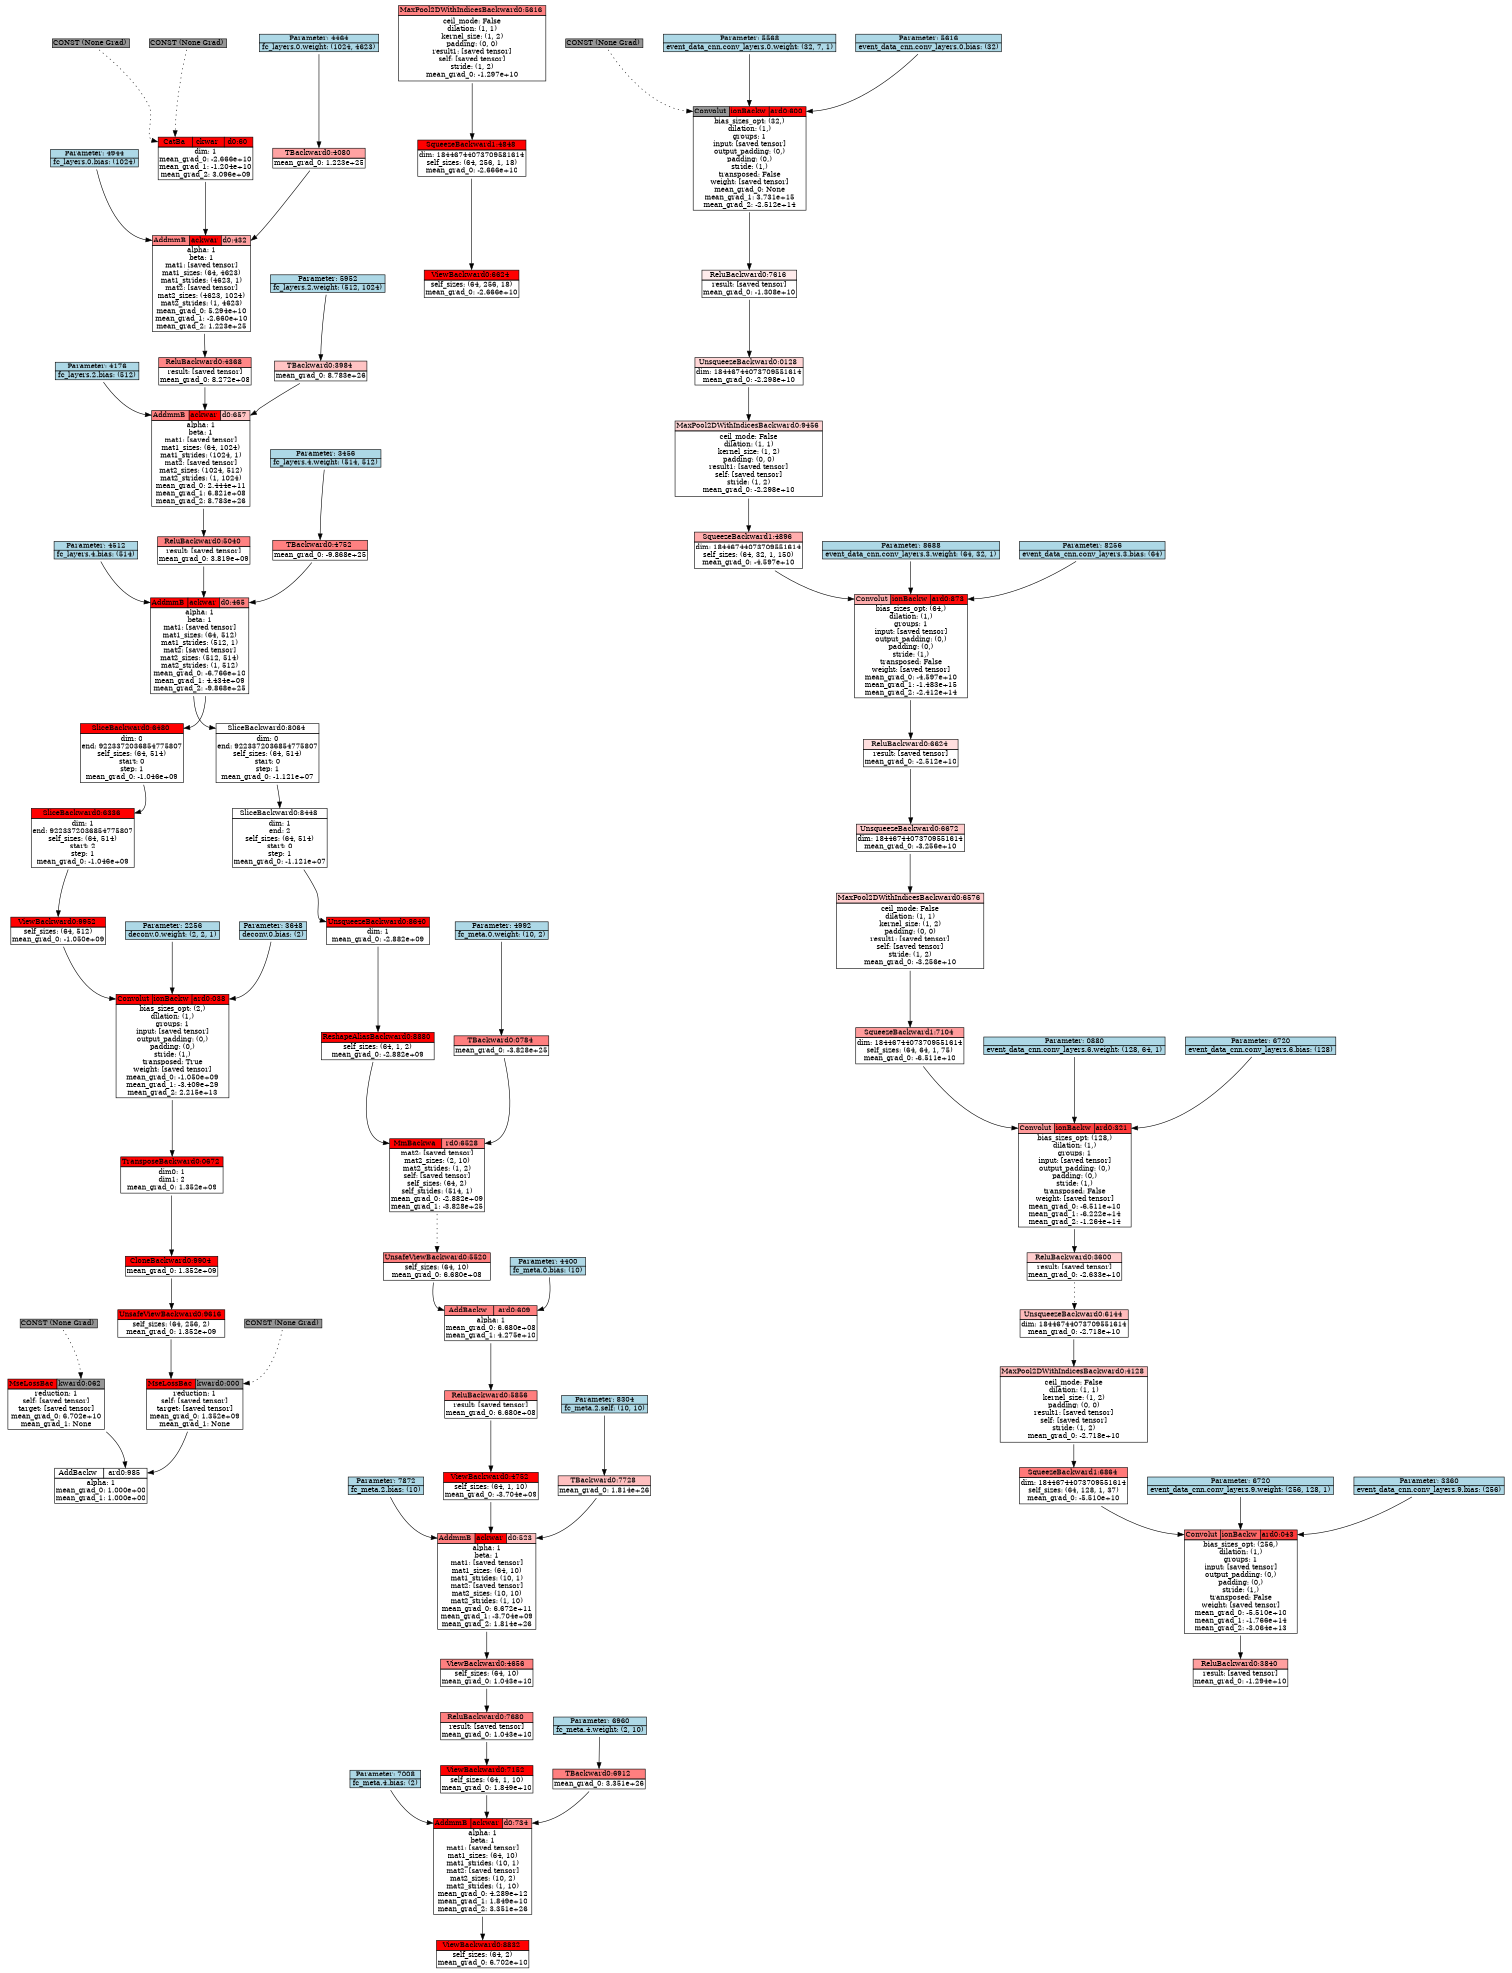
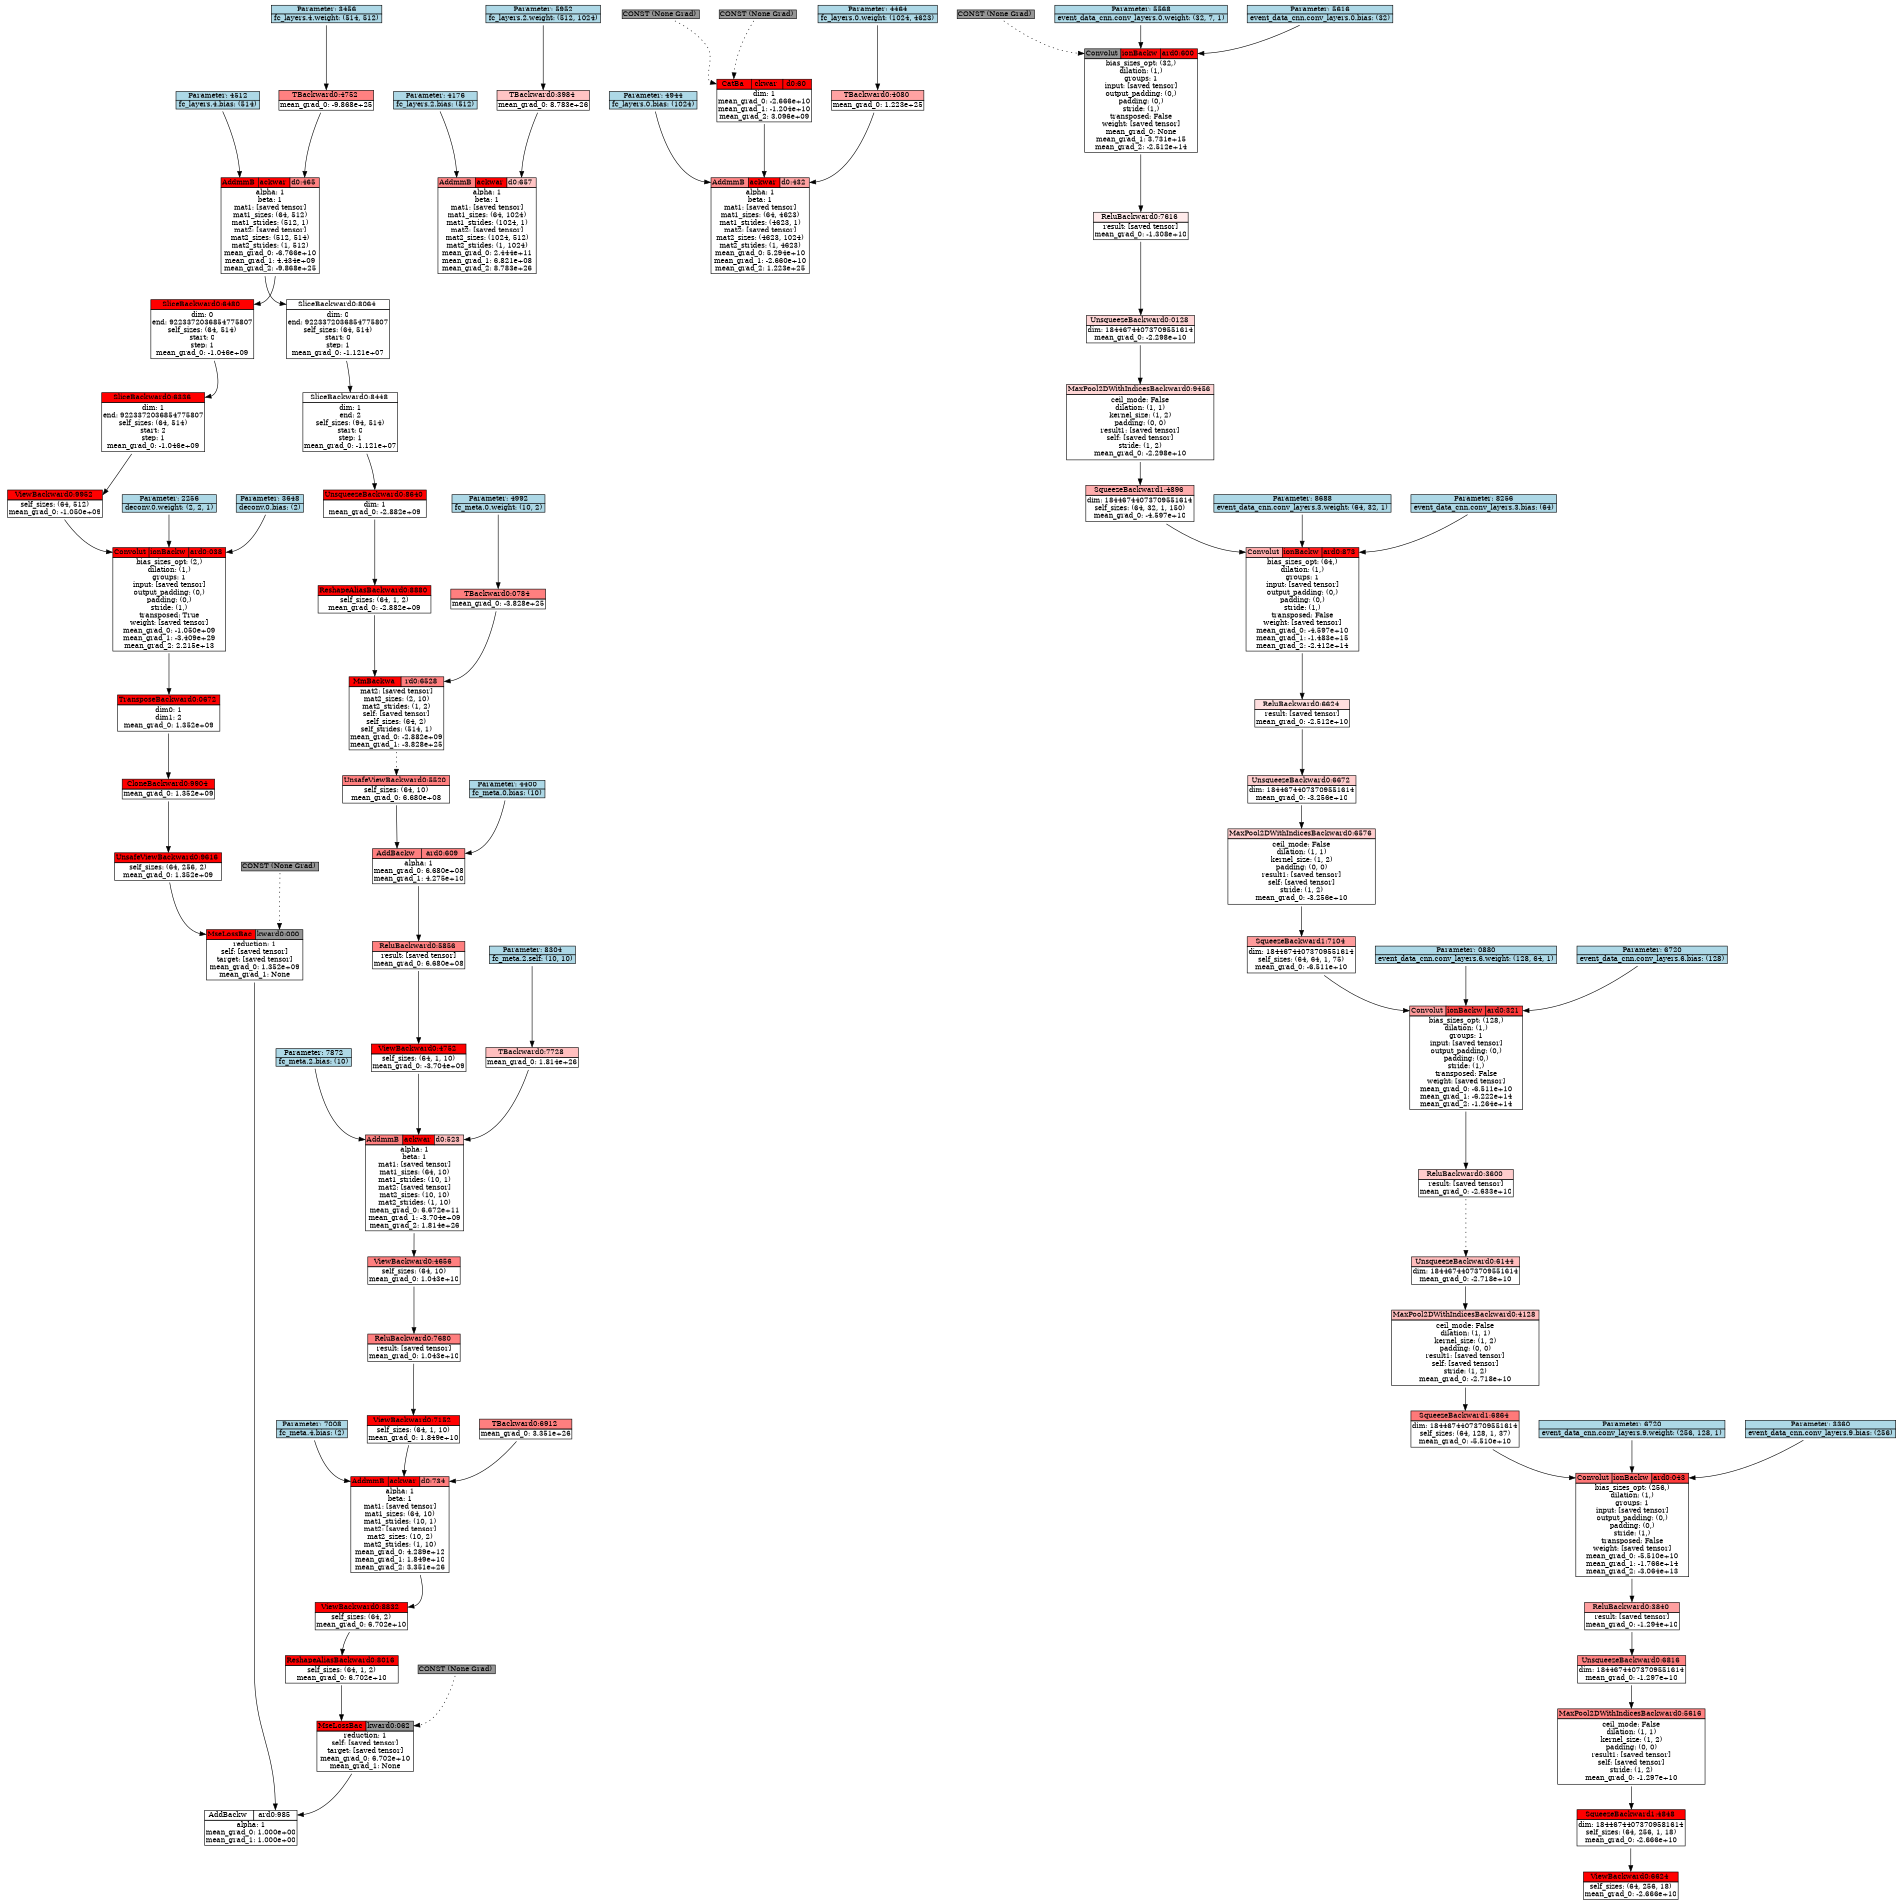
(205, 371) -> none
(204, 550) -> none
(280, 839) -> (350, 423)
none -> (341, 1669)
none -> (1631, 1669)
(600, 1726) -> none
